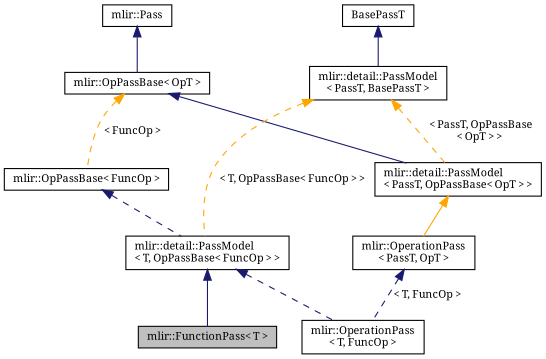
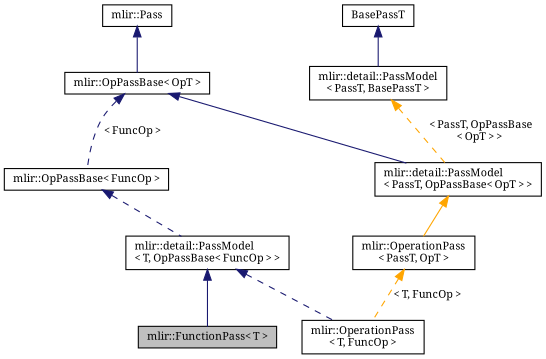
(96, 132) -> (96, 132)
(227, 151) -> none
(386, 300) -> (386, 300)
